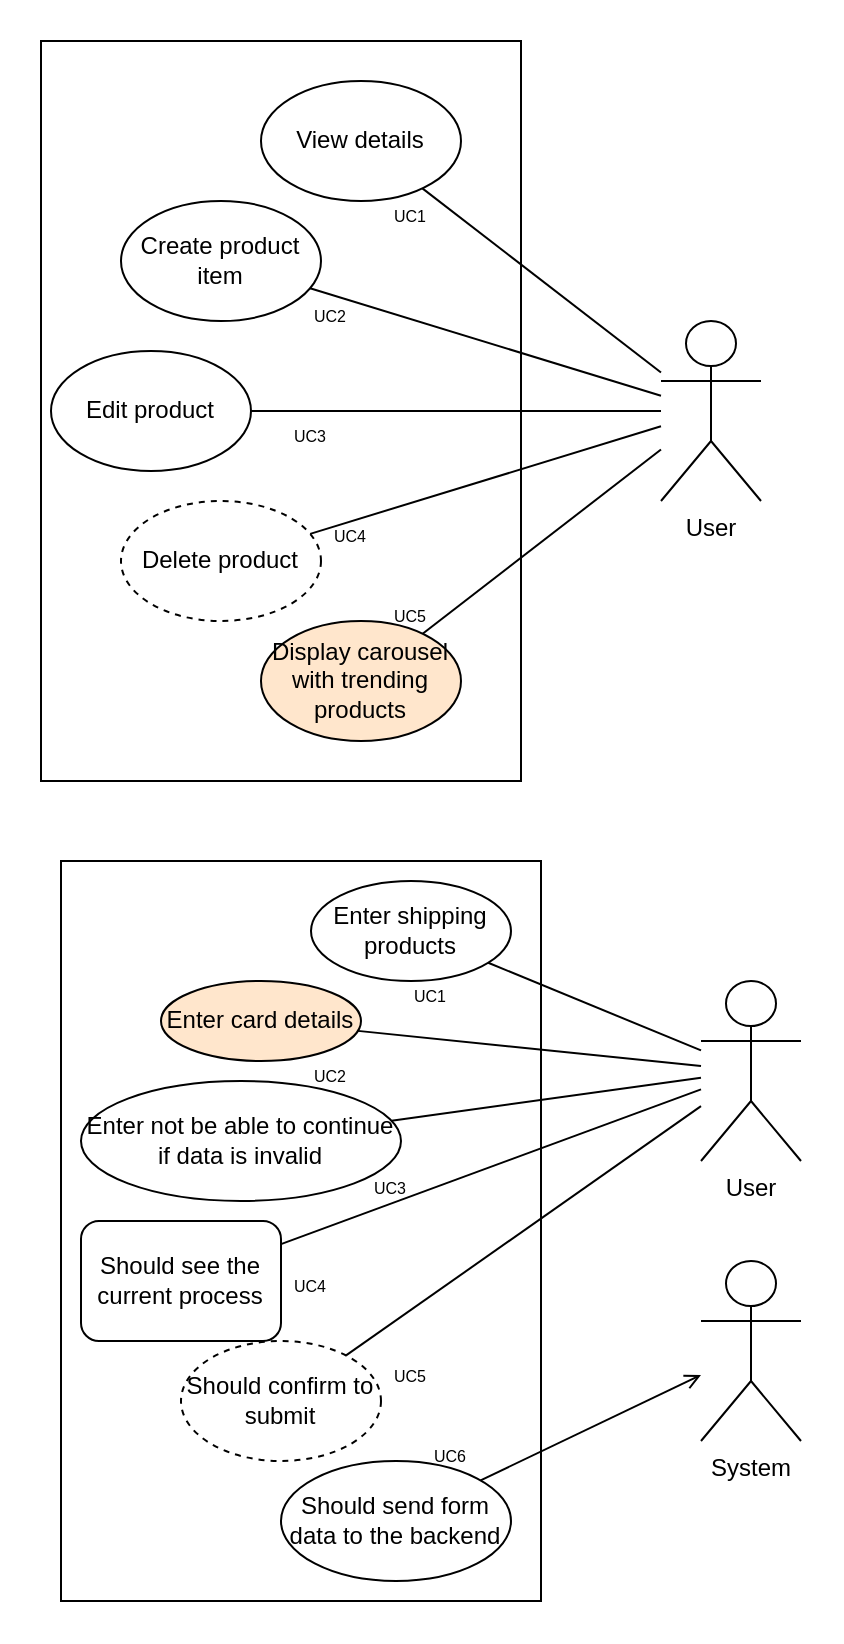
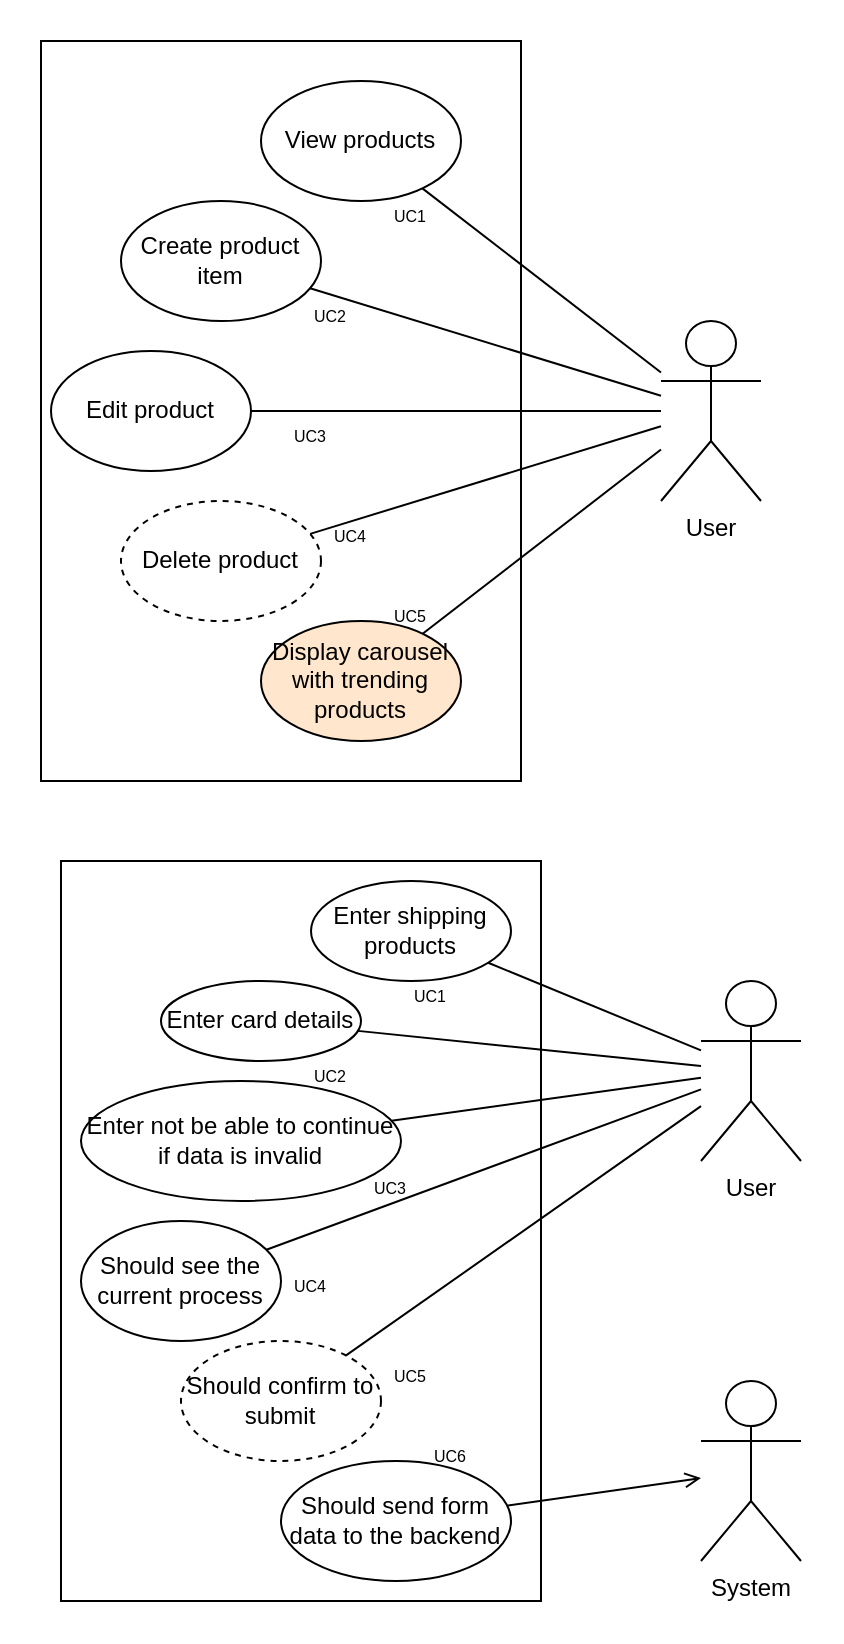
(361, 141) -> (361, 141)
(261, 1021) -> (261, 1021)
(181, 1281) -> (181, 1281)
(751, 1351) -> (751, 1471)
